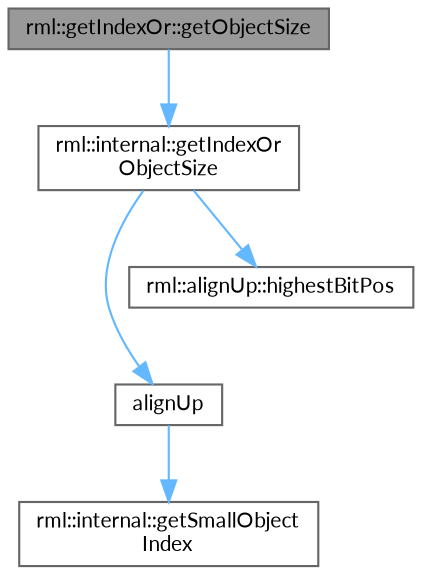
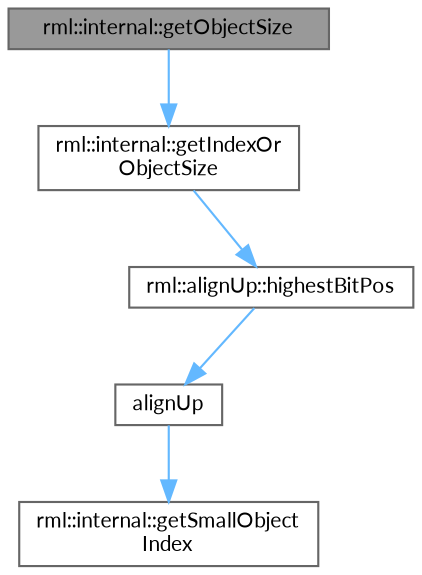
(169, 29) -> (169, 29)
(106, 278) -> (227, 338)
